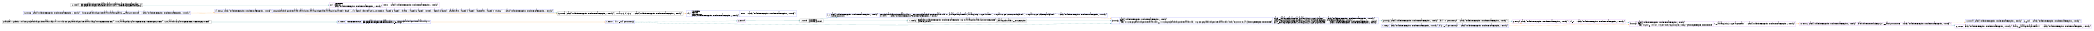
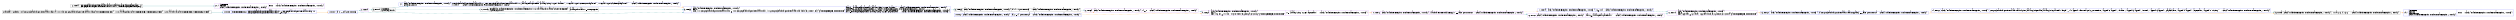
none -> (1712, 13)
